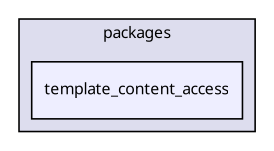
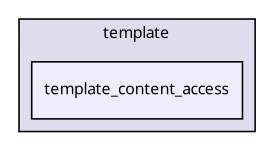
(137, 34) -> (137, 34)
